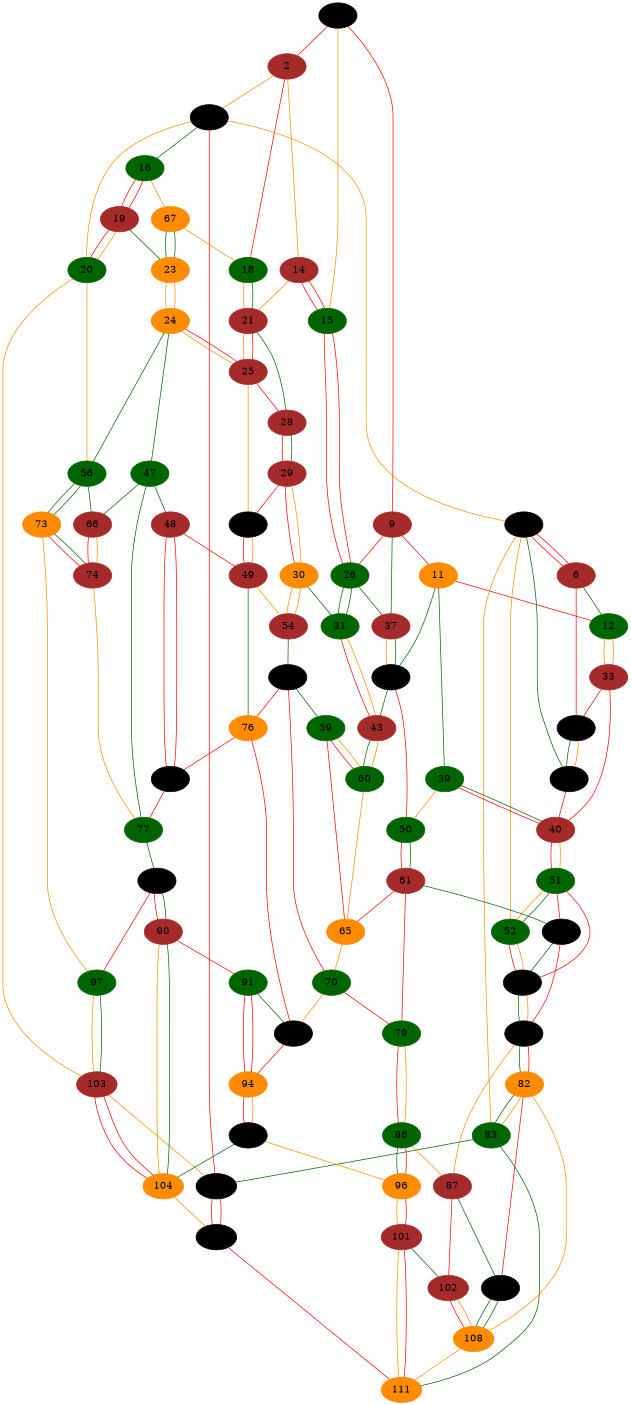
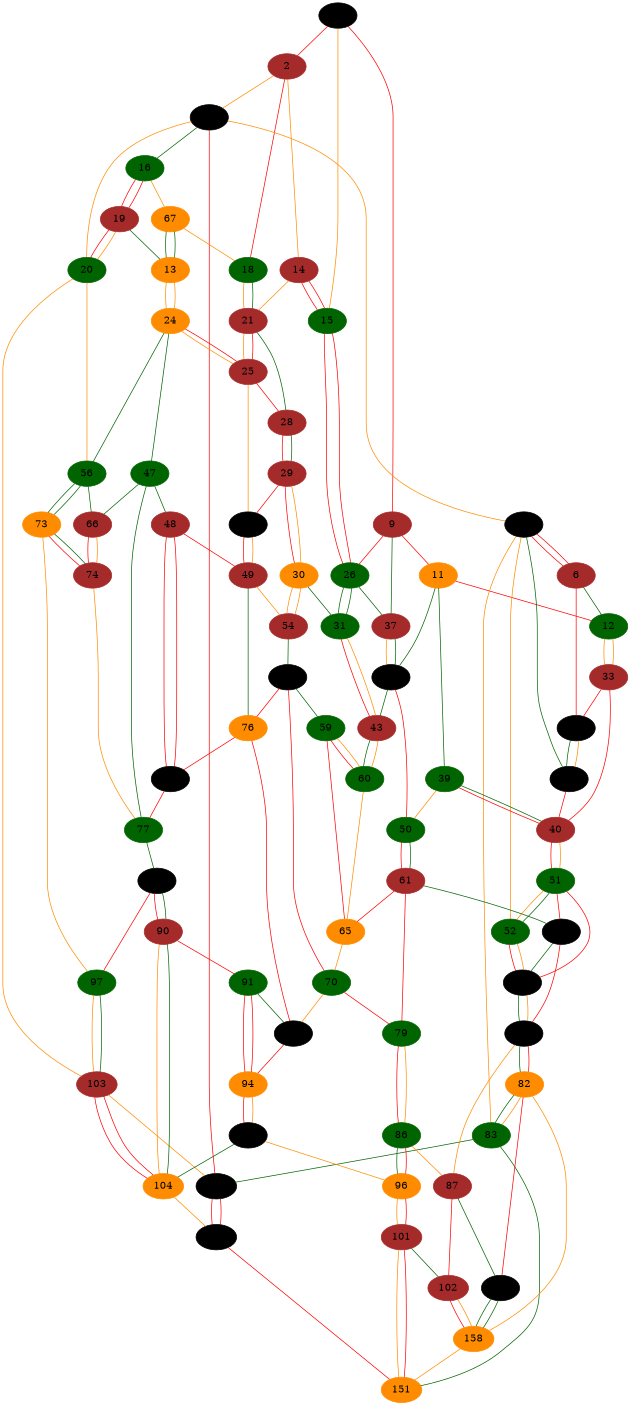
(170, 270) -> (170, 270)
(474, 1339) -> (474, 1339)
(402, 1390) -> (402, 1390)
